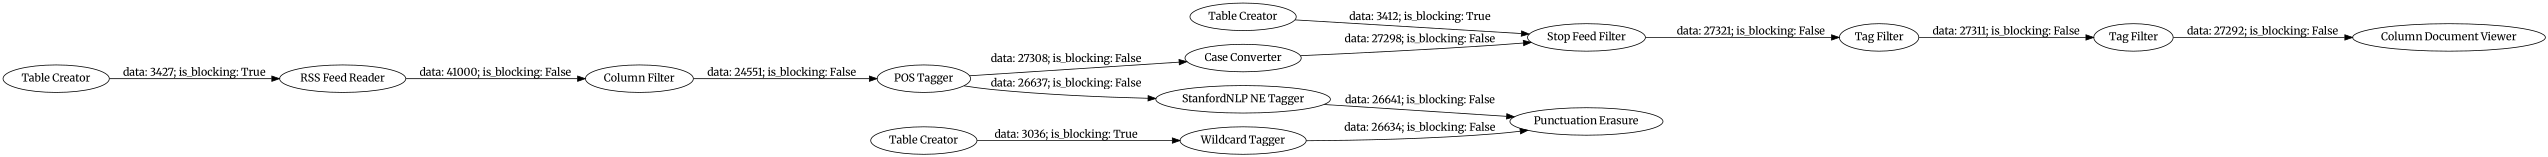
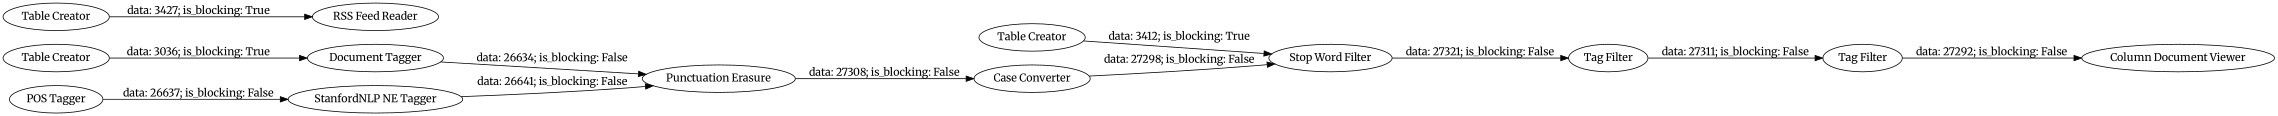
(1586, 37) -> (1330, 58)
(1074, 69) -> (881, 79)
(639, 79) -> none
(1243, 141) -> (375, 58)
